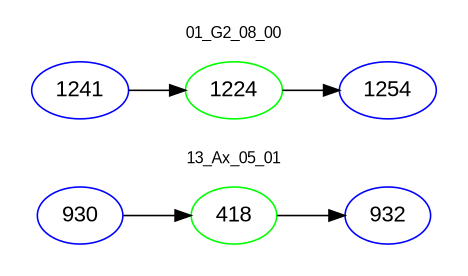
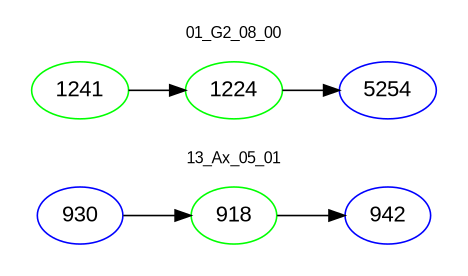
(80, 90) -> (80, 90)
(388, 90) -> (388, 90)
(234, 216) -> (234, 216)
(388, 216) -> (388, 216)
